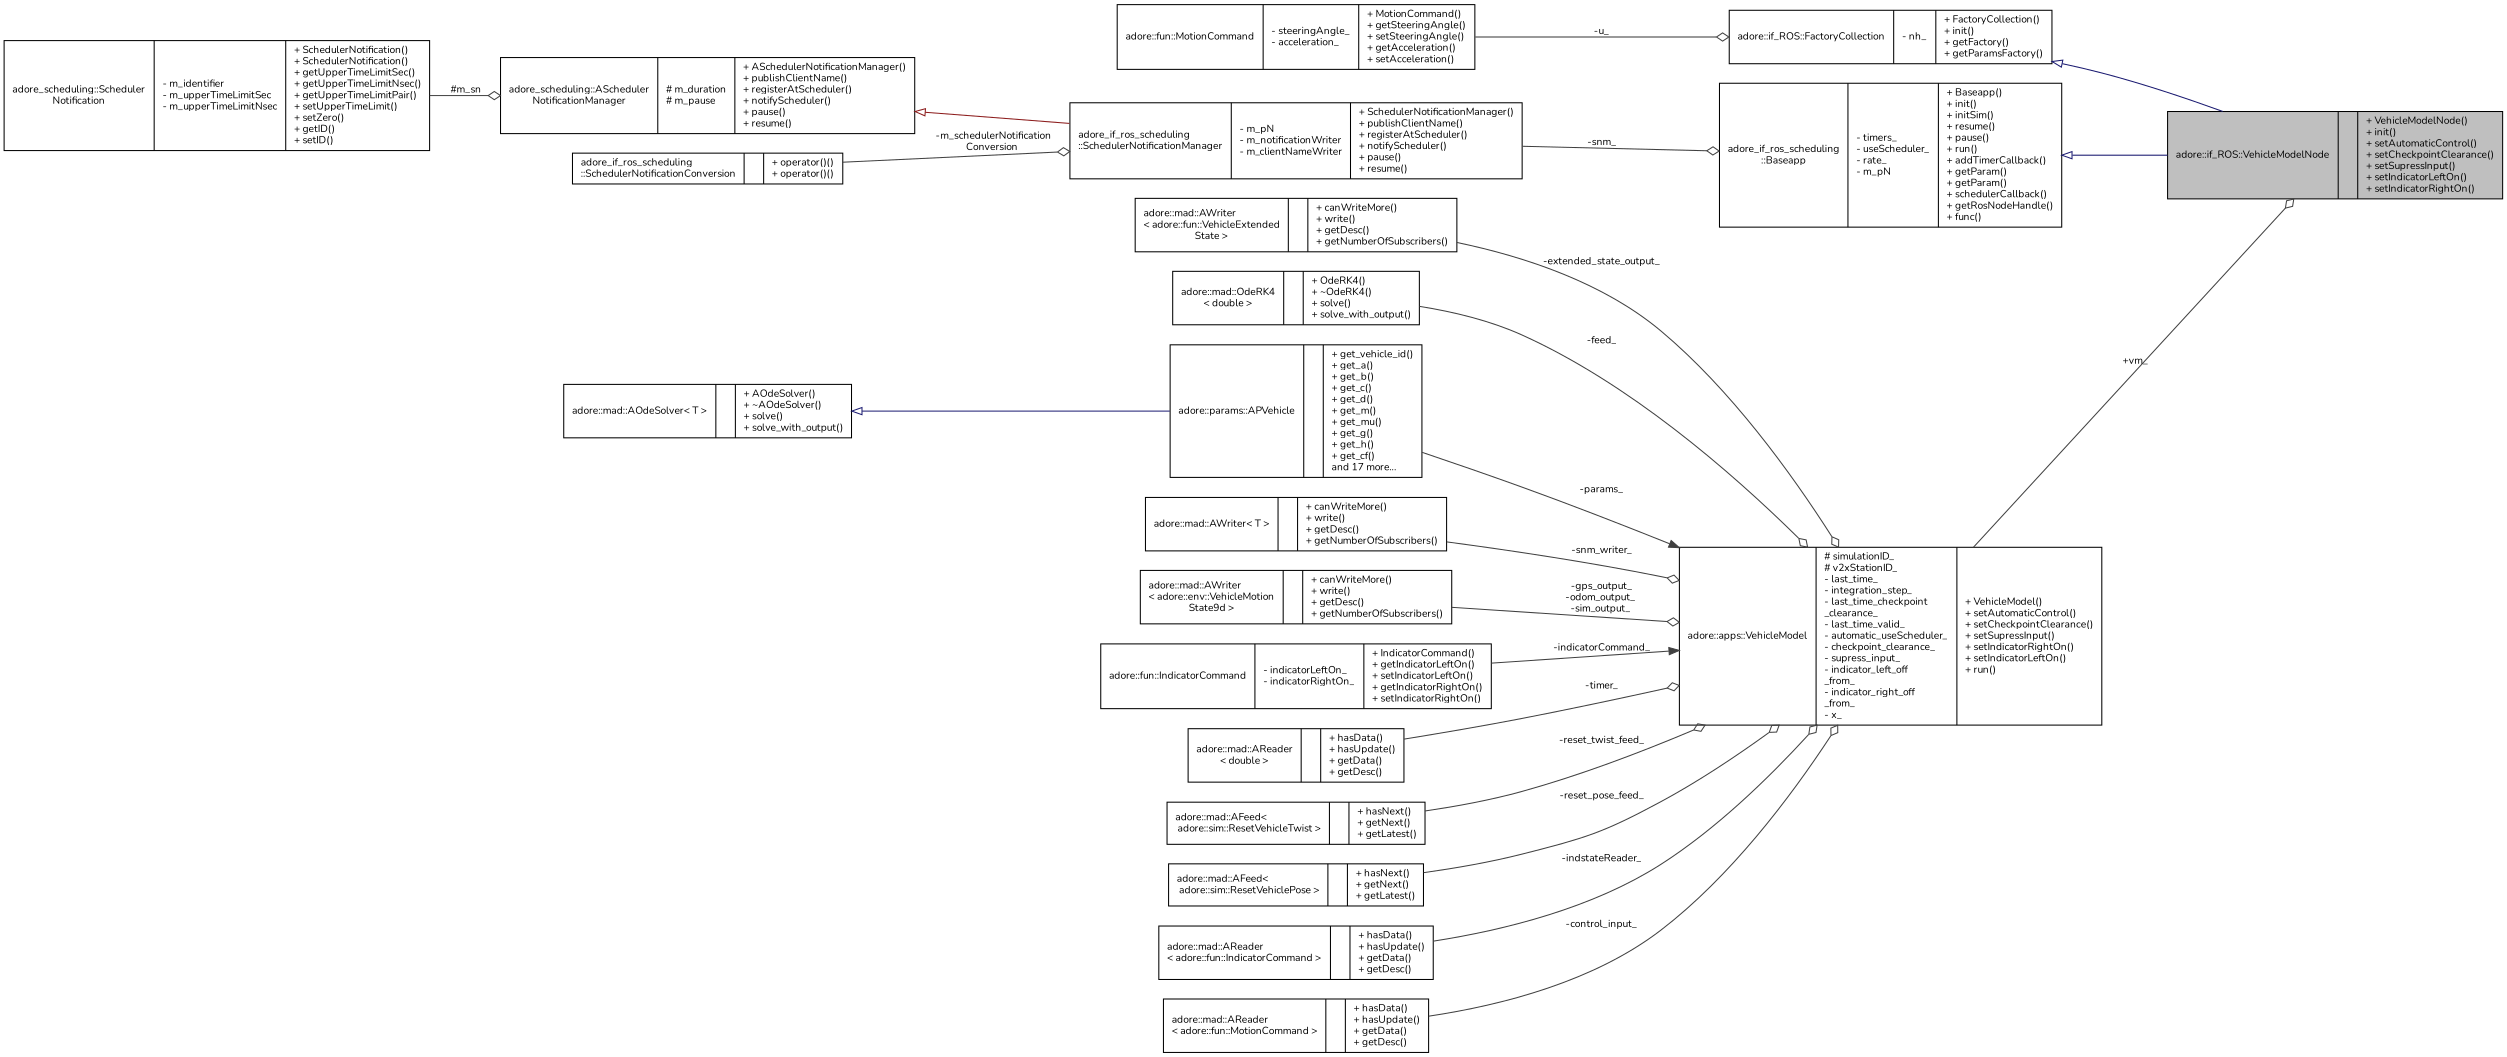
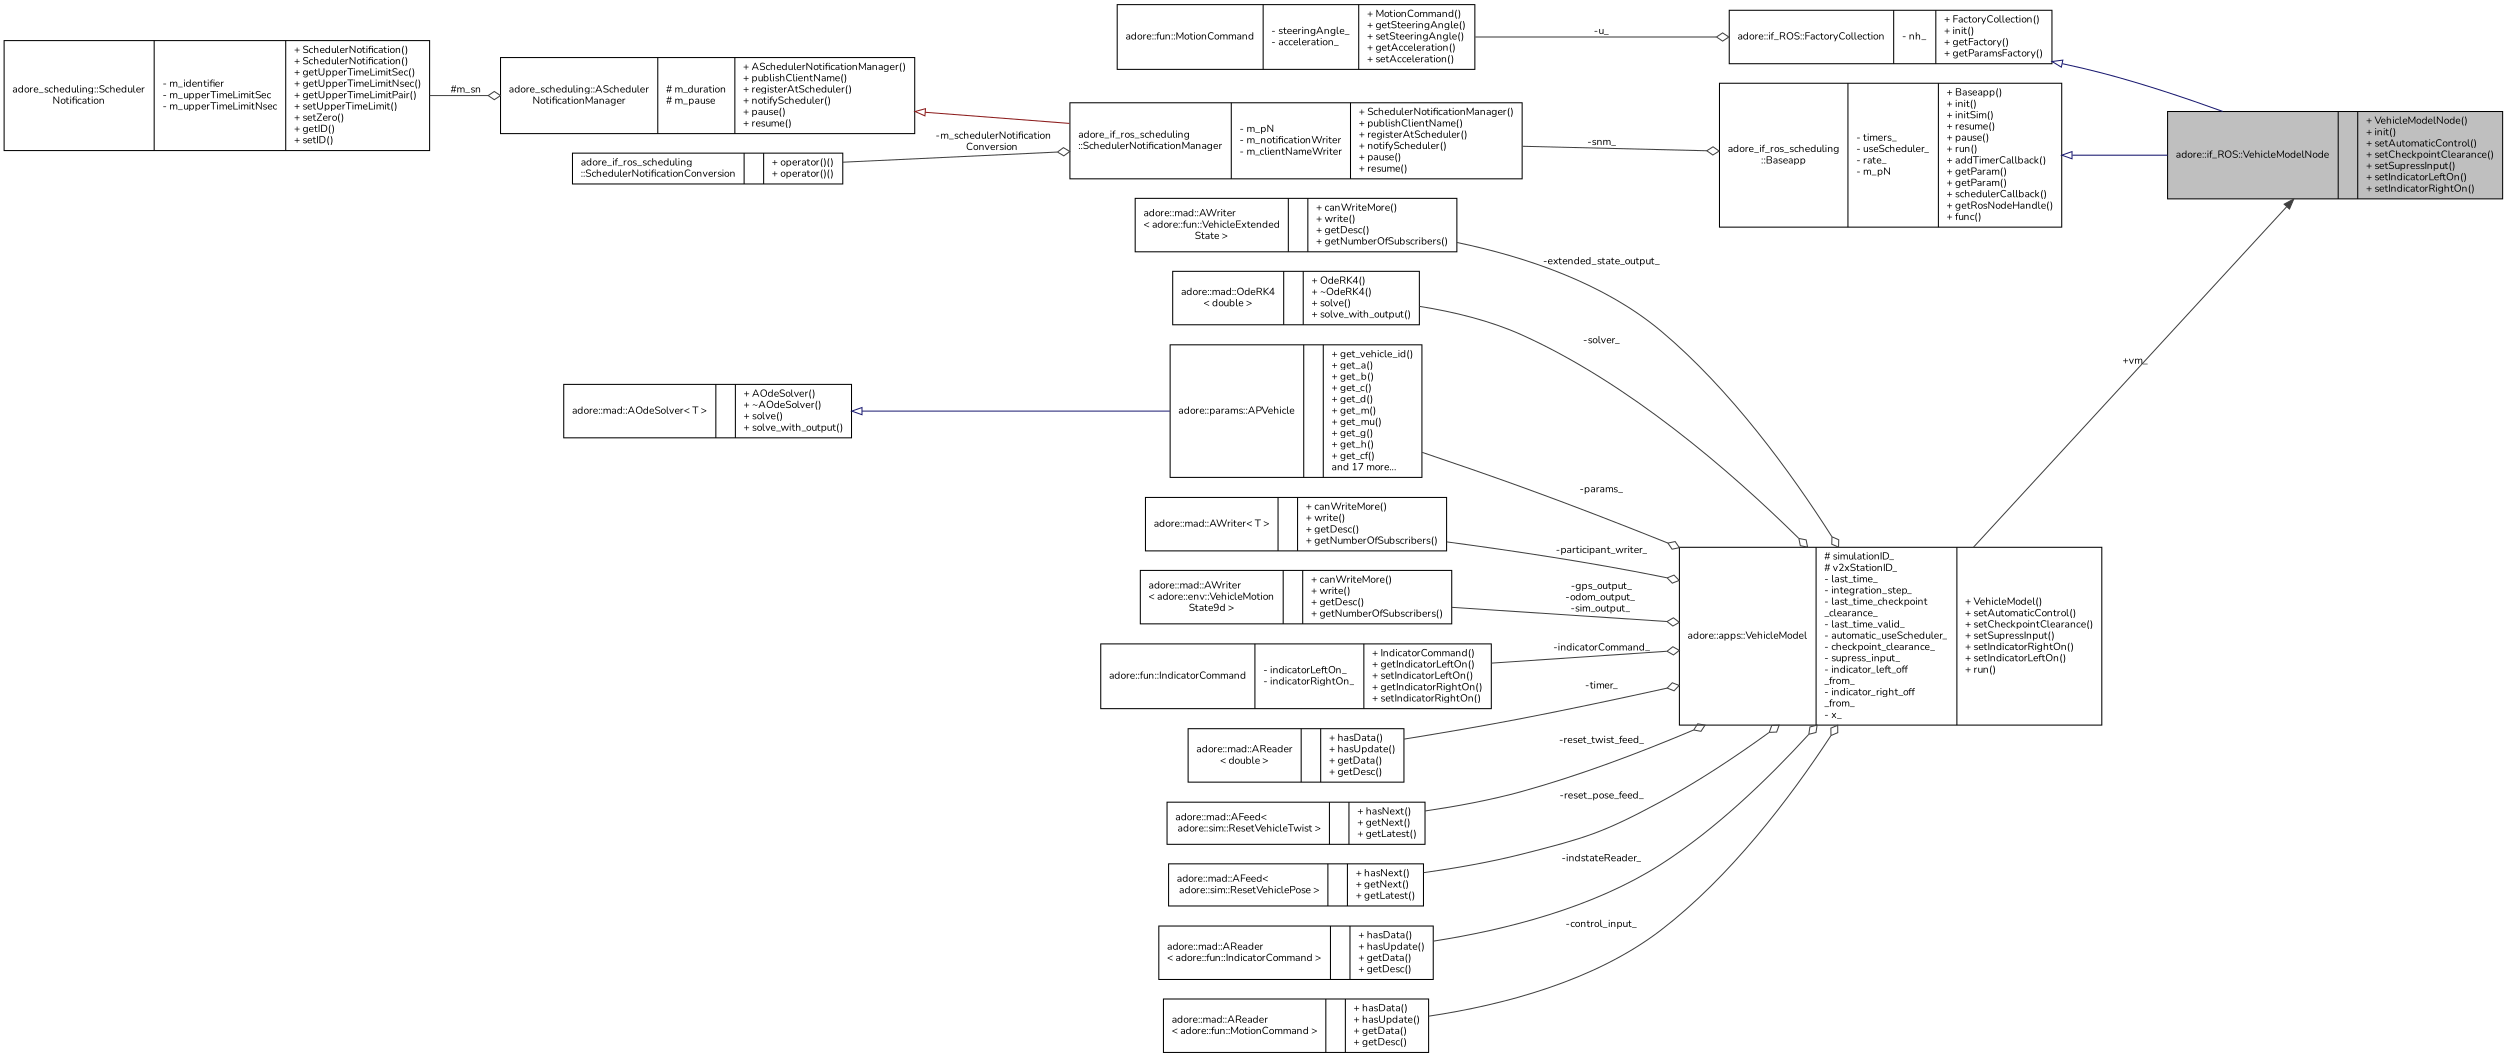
(1601, 341) -> (1601, 341)
(2129, 378) -> (2130, 377)
(1547, 496) -> (1546, 496)
(1601, 550) -> (1601, 550)
(1580, 657) -> (1579, 657)
